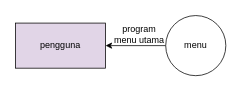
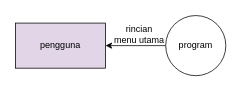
(139, 34) -> (139, 34)
(195, 45) -> (195, 45)
